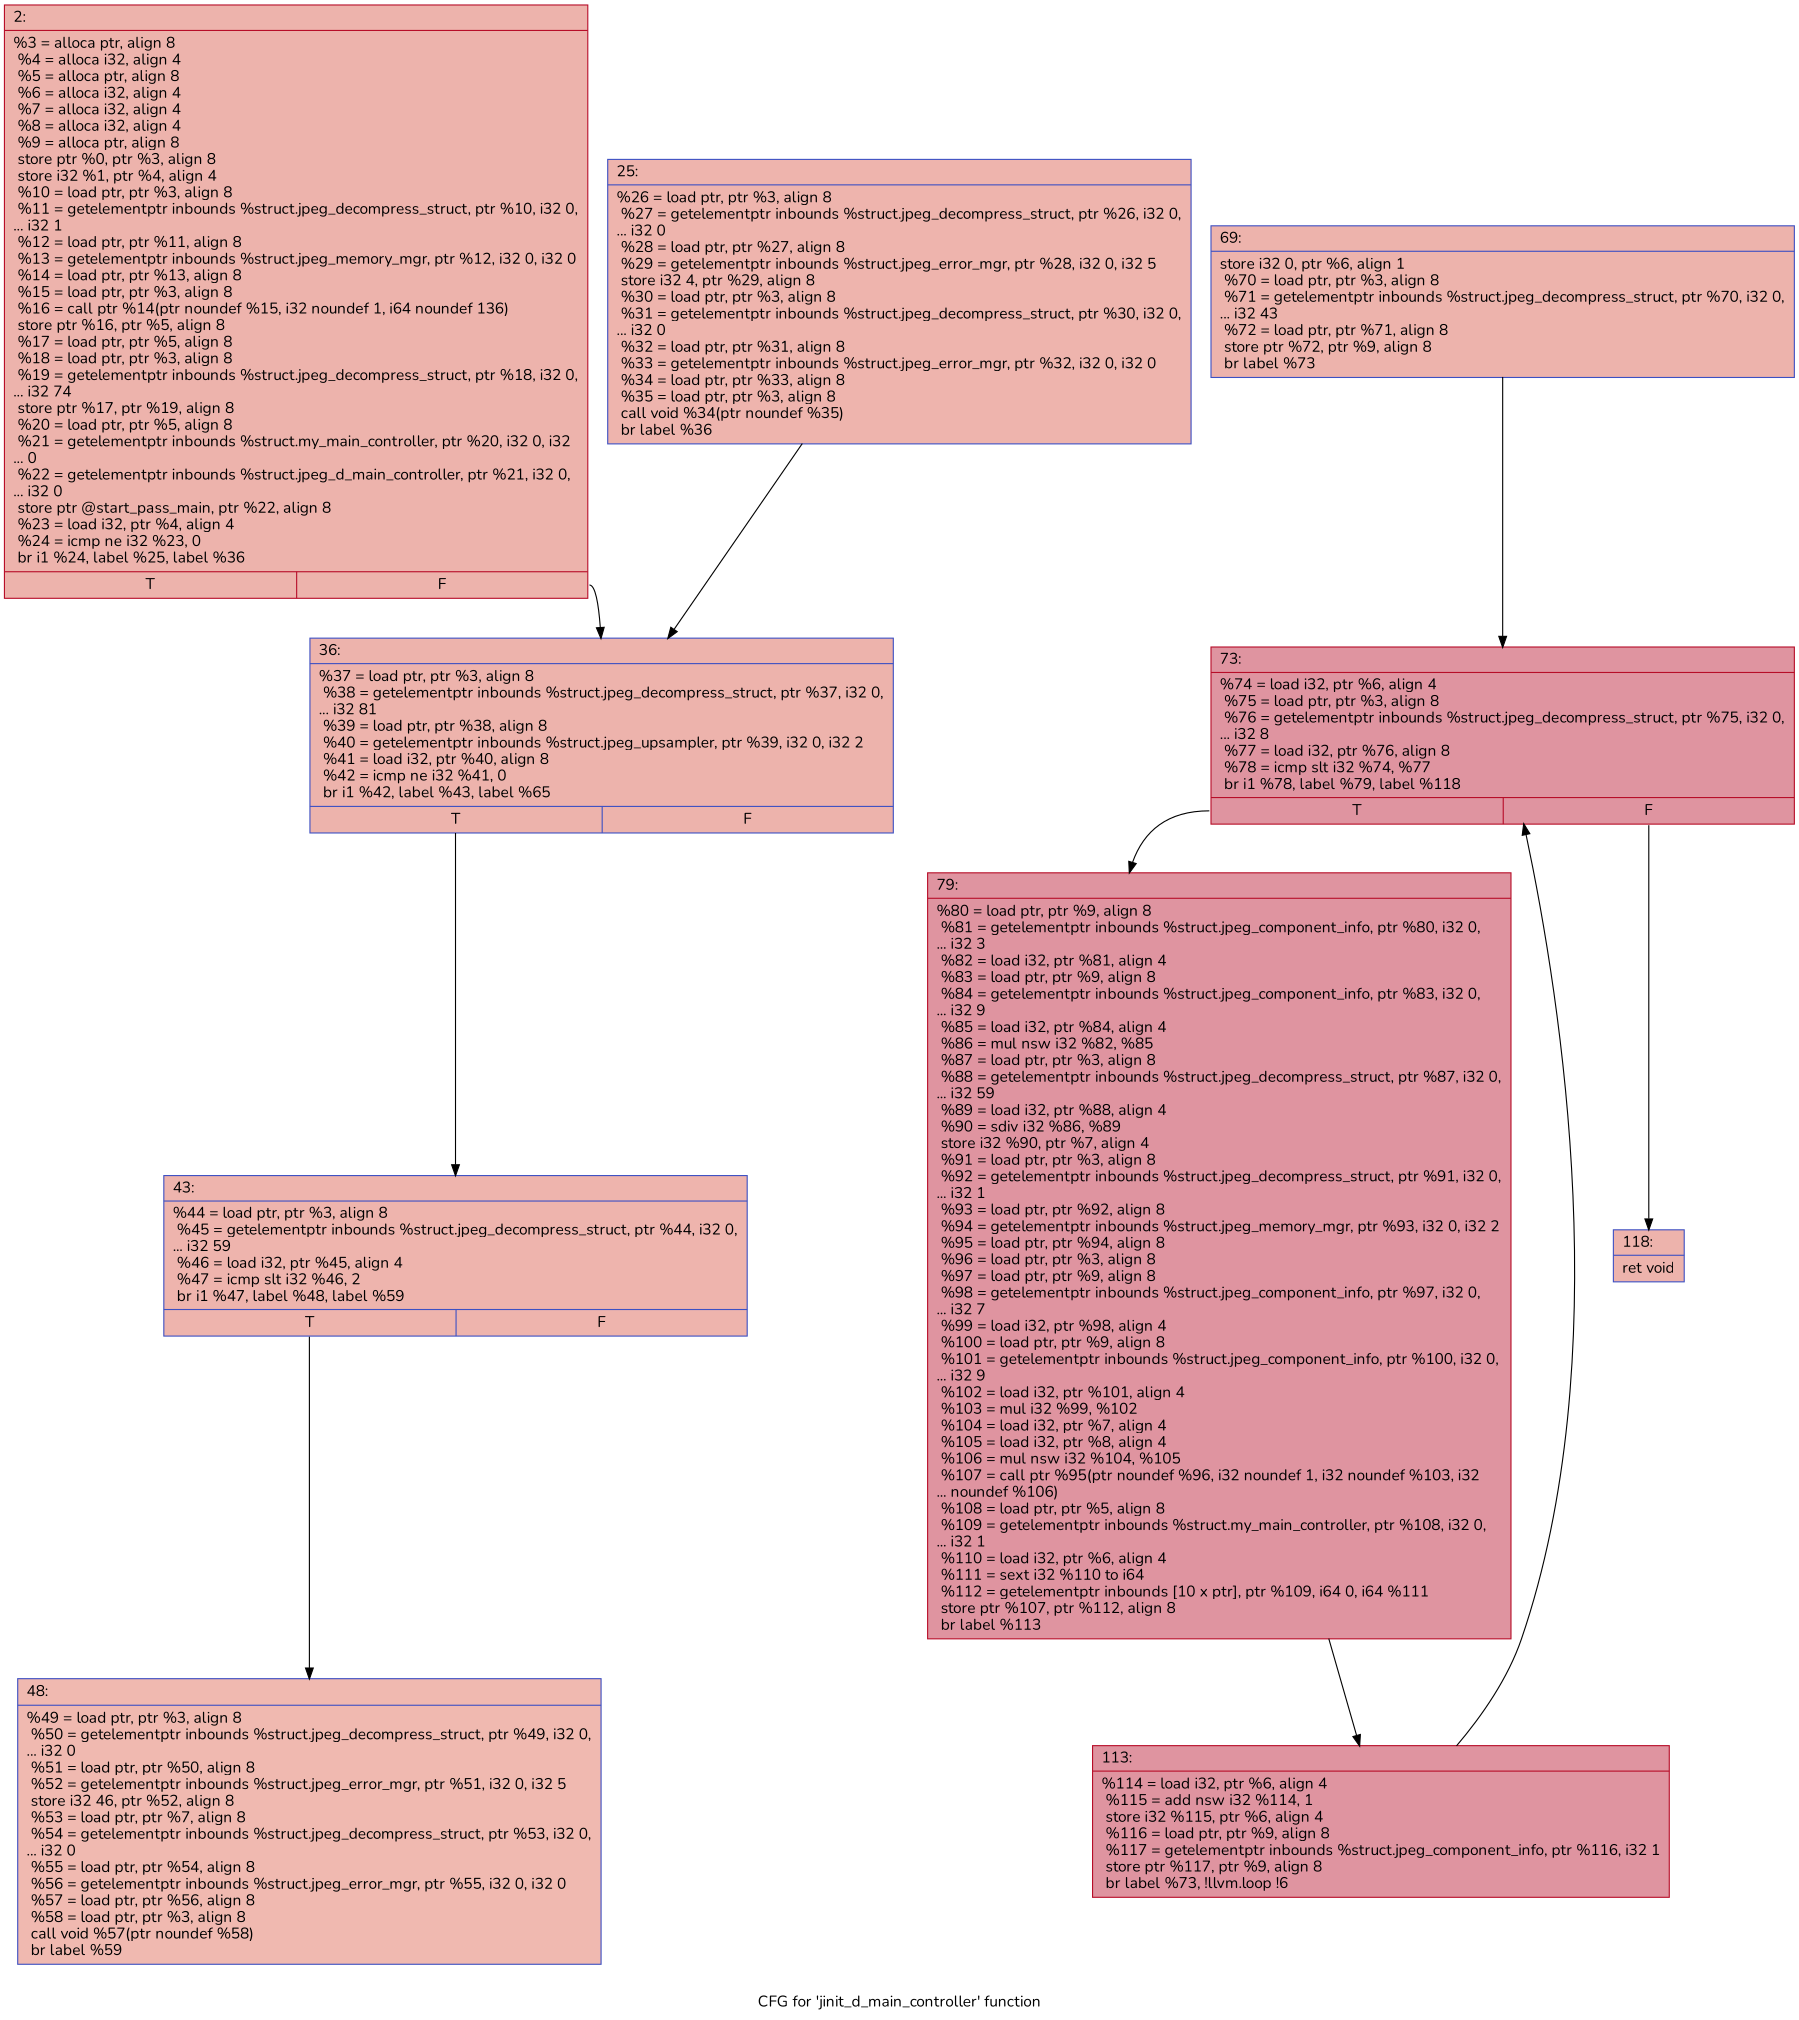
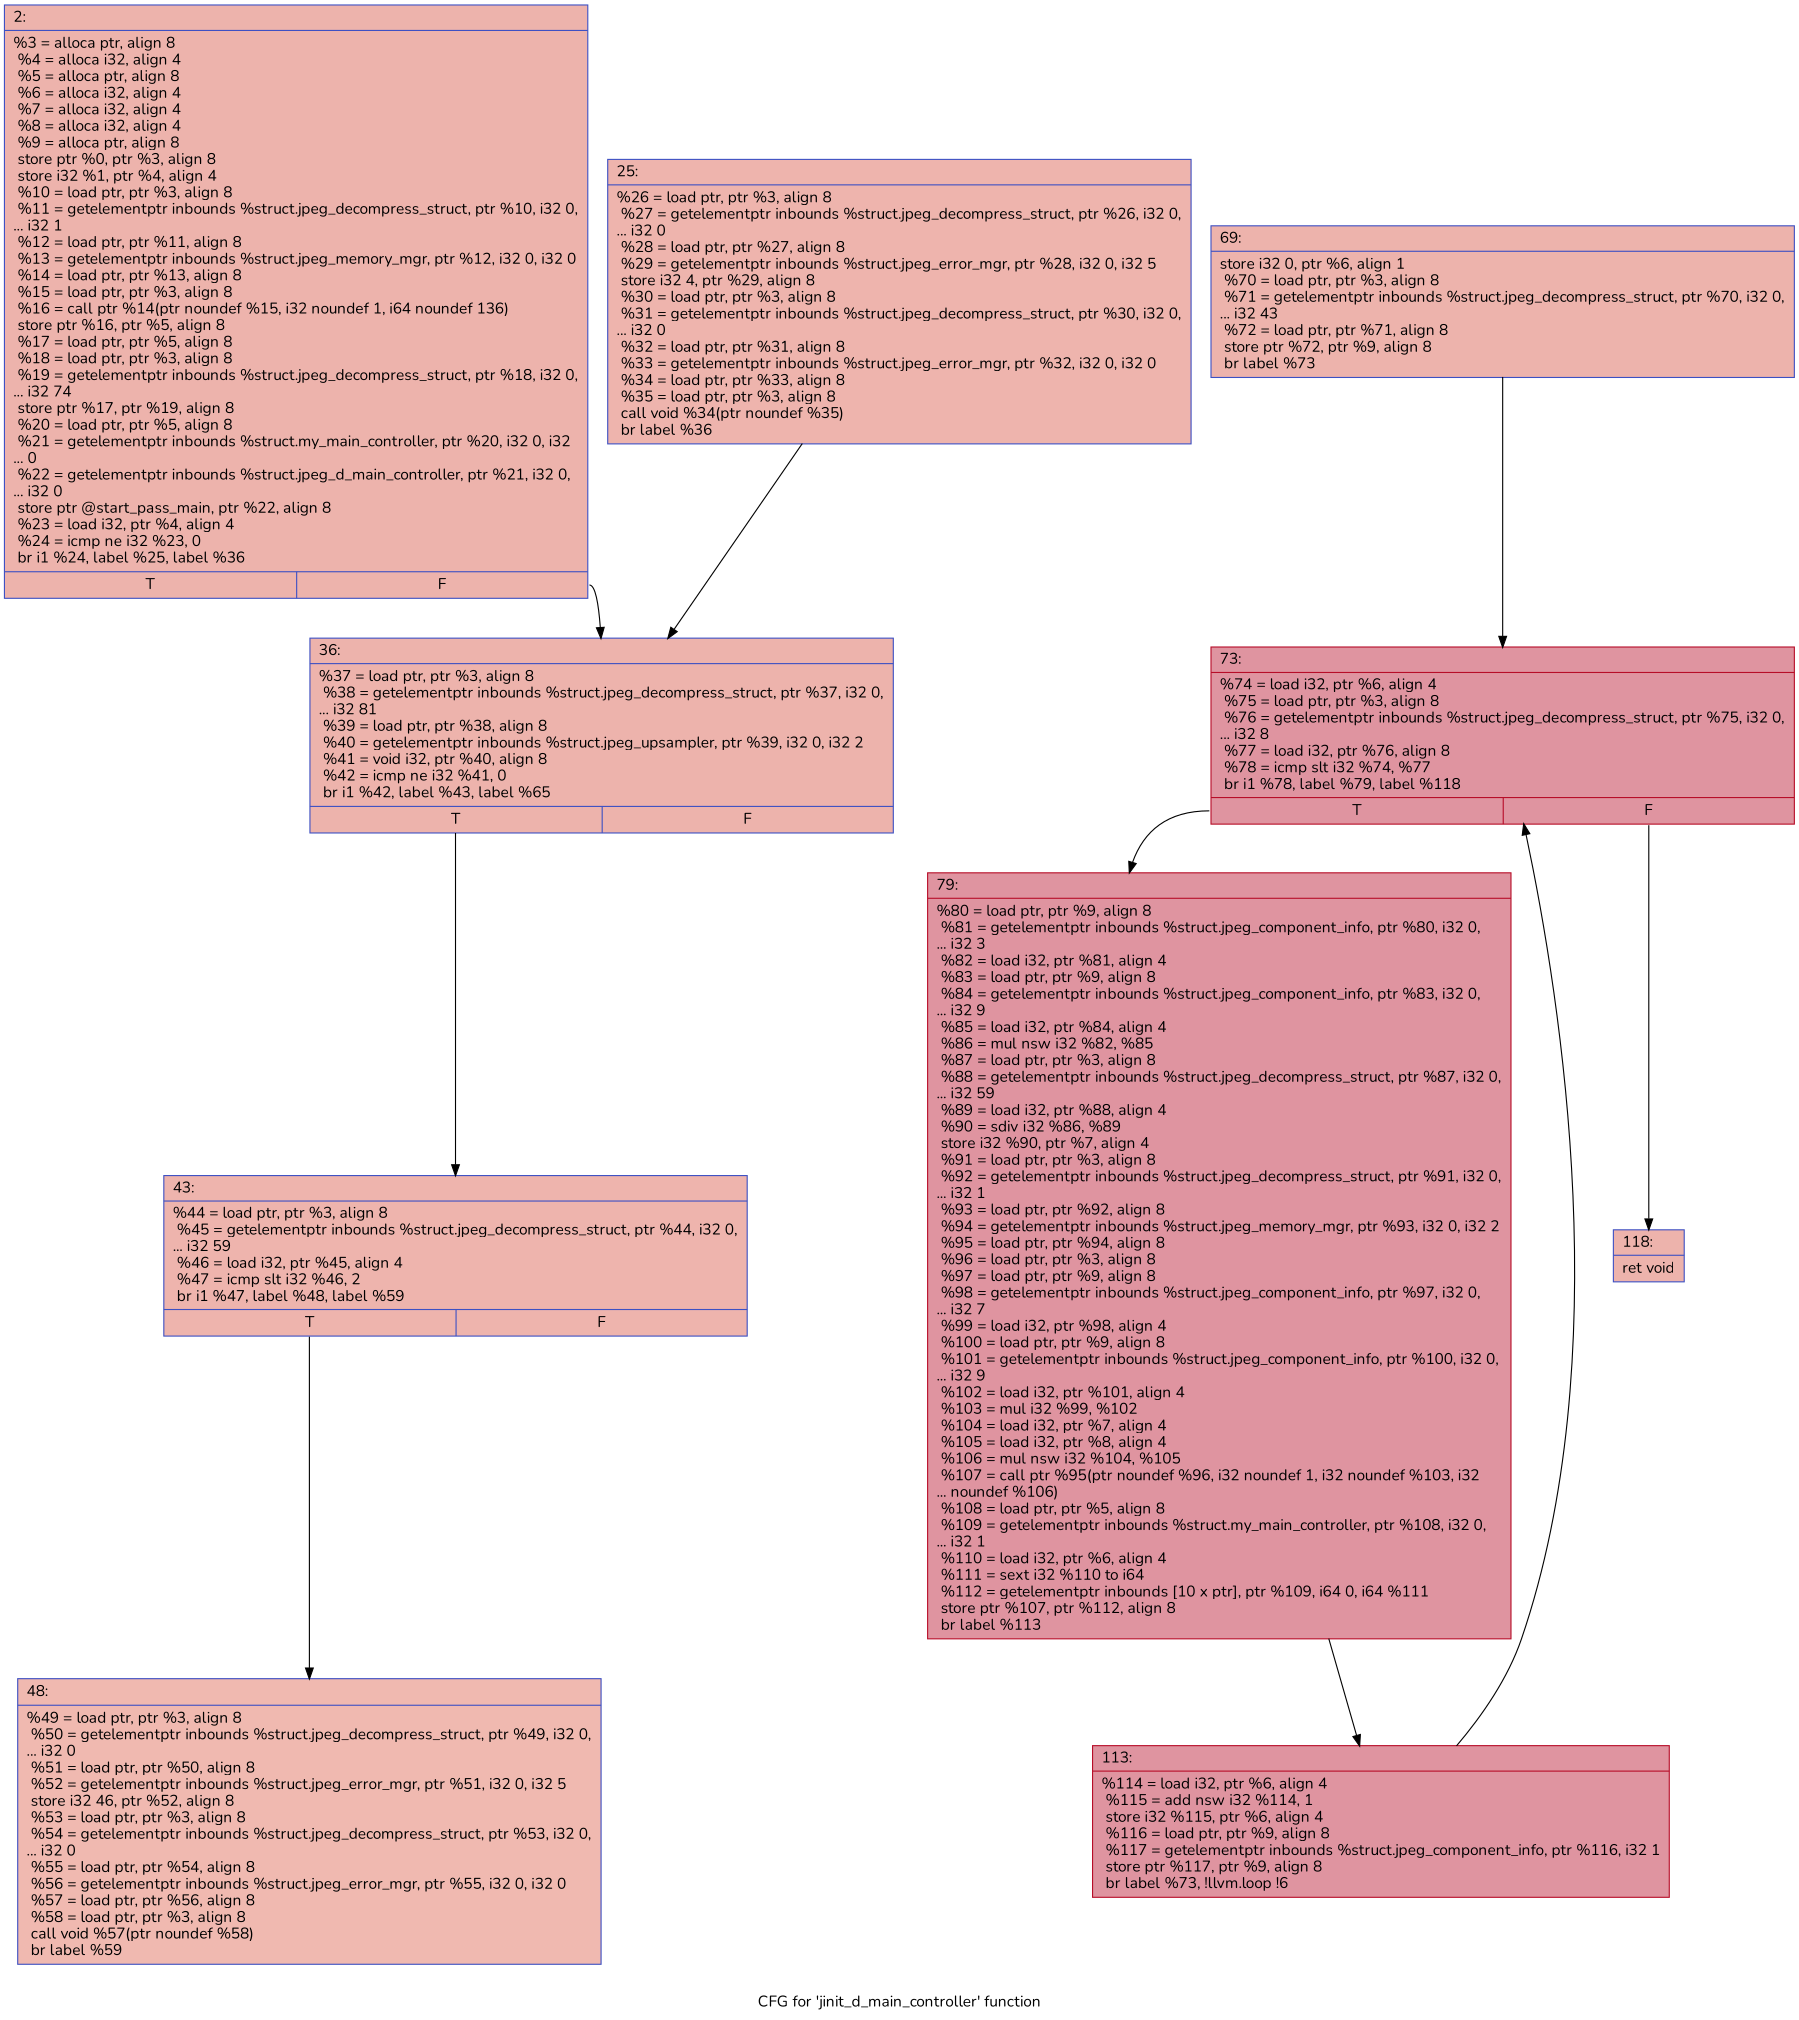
(296, 302) -> (296, 302)
(434, 759) -> (433, 759)
(137, 1818) -> (137, 1818)
